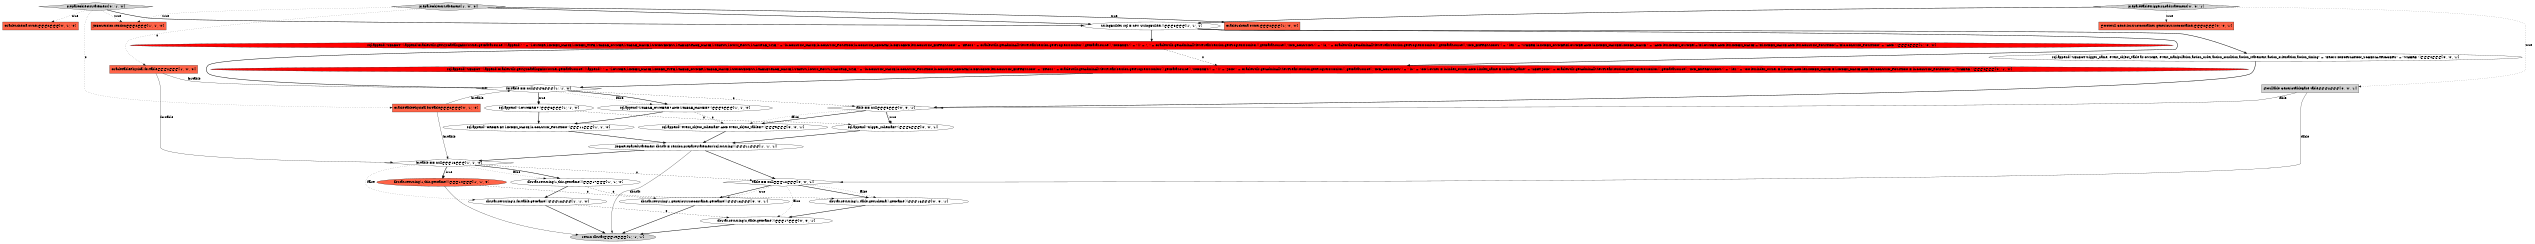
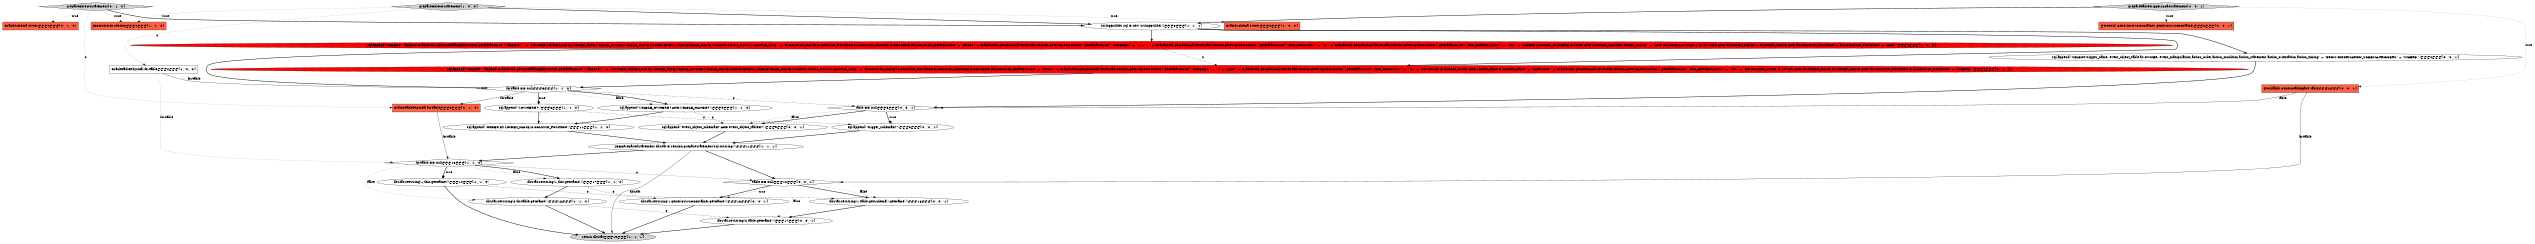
(859, 12) -> (859, 12)
(154, 69) -> (154, 69)
(2310, 89) -> (2310, 89)
(477, 95) -> (494, 98)
(2305, 137) -> (2305, 137)
(238, 158) -> (238, 158)
(442, 182) -> (442, 182)
(506, 221) -> (506, 221)
